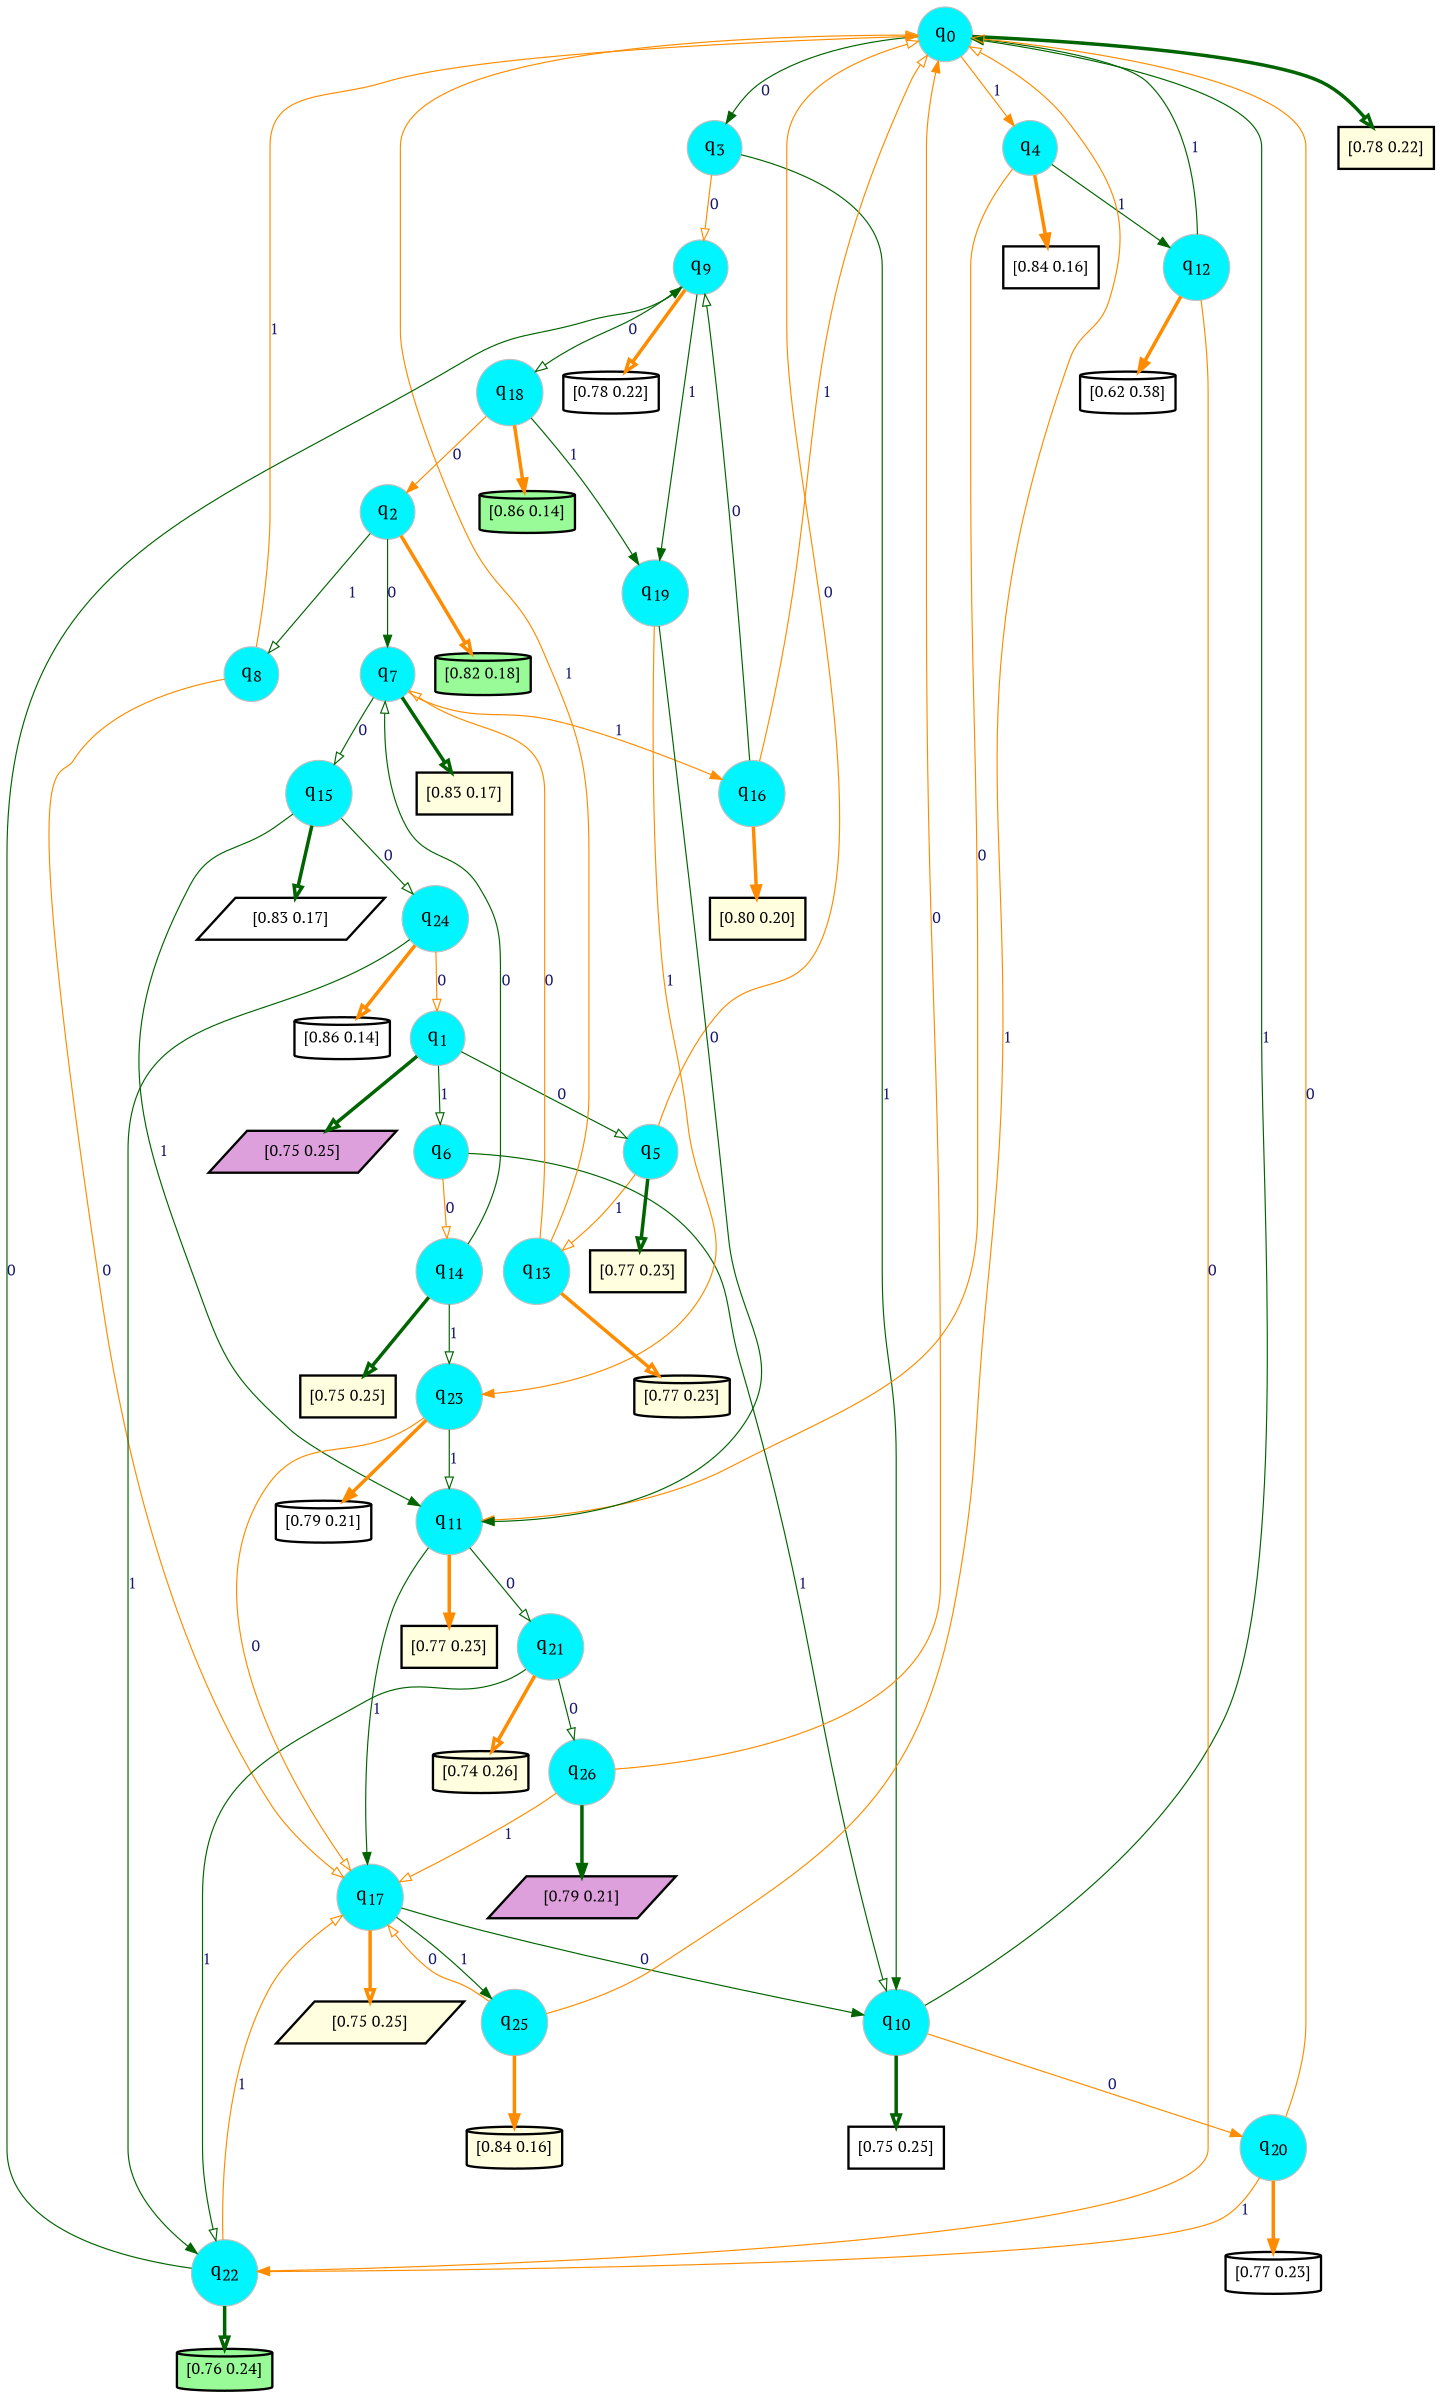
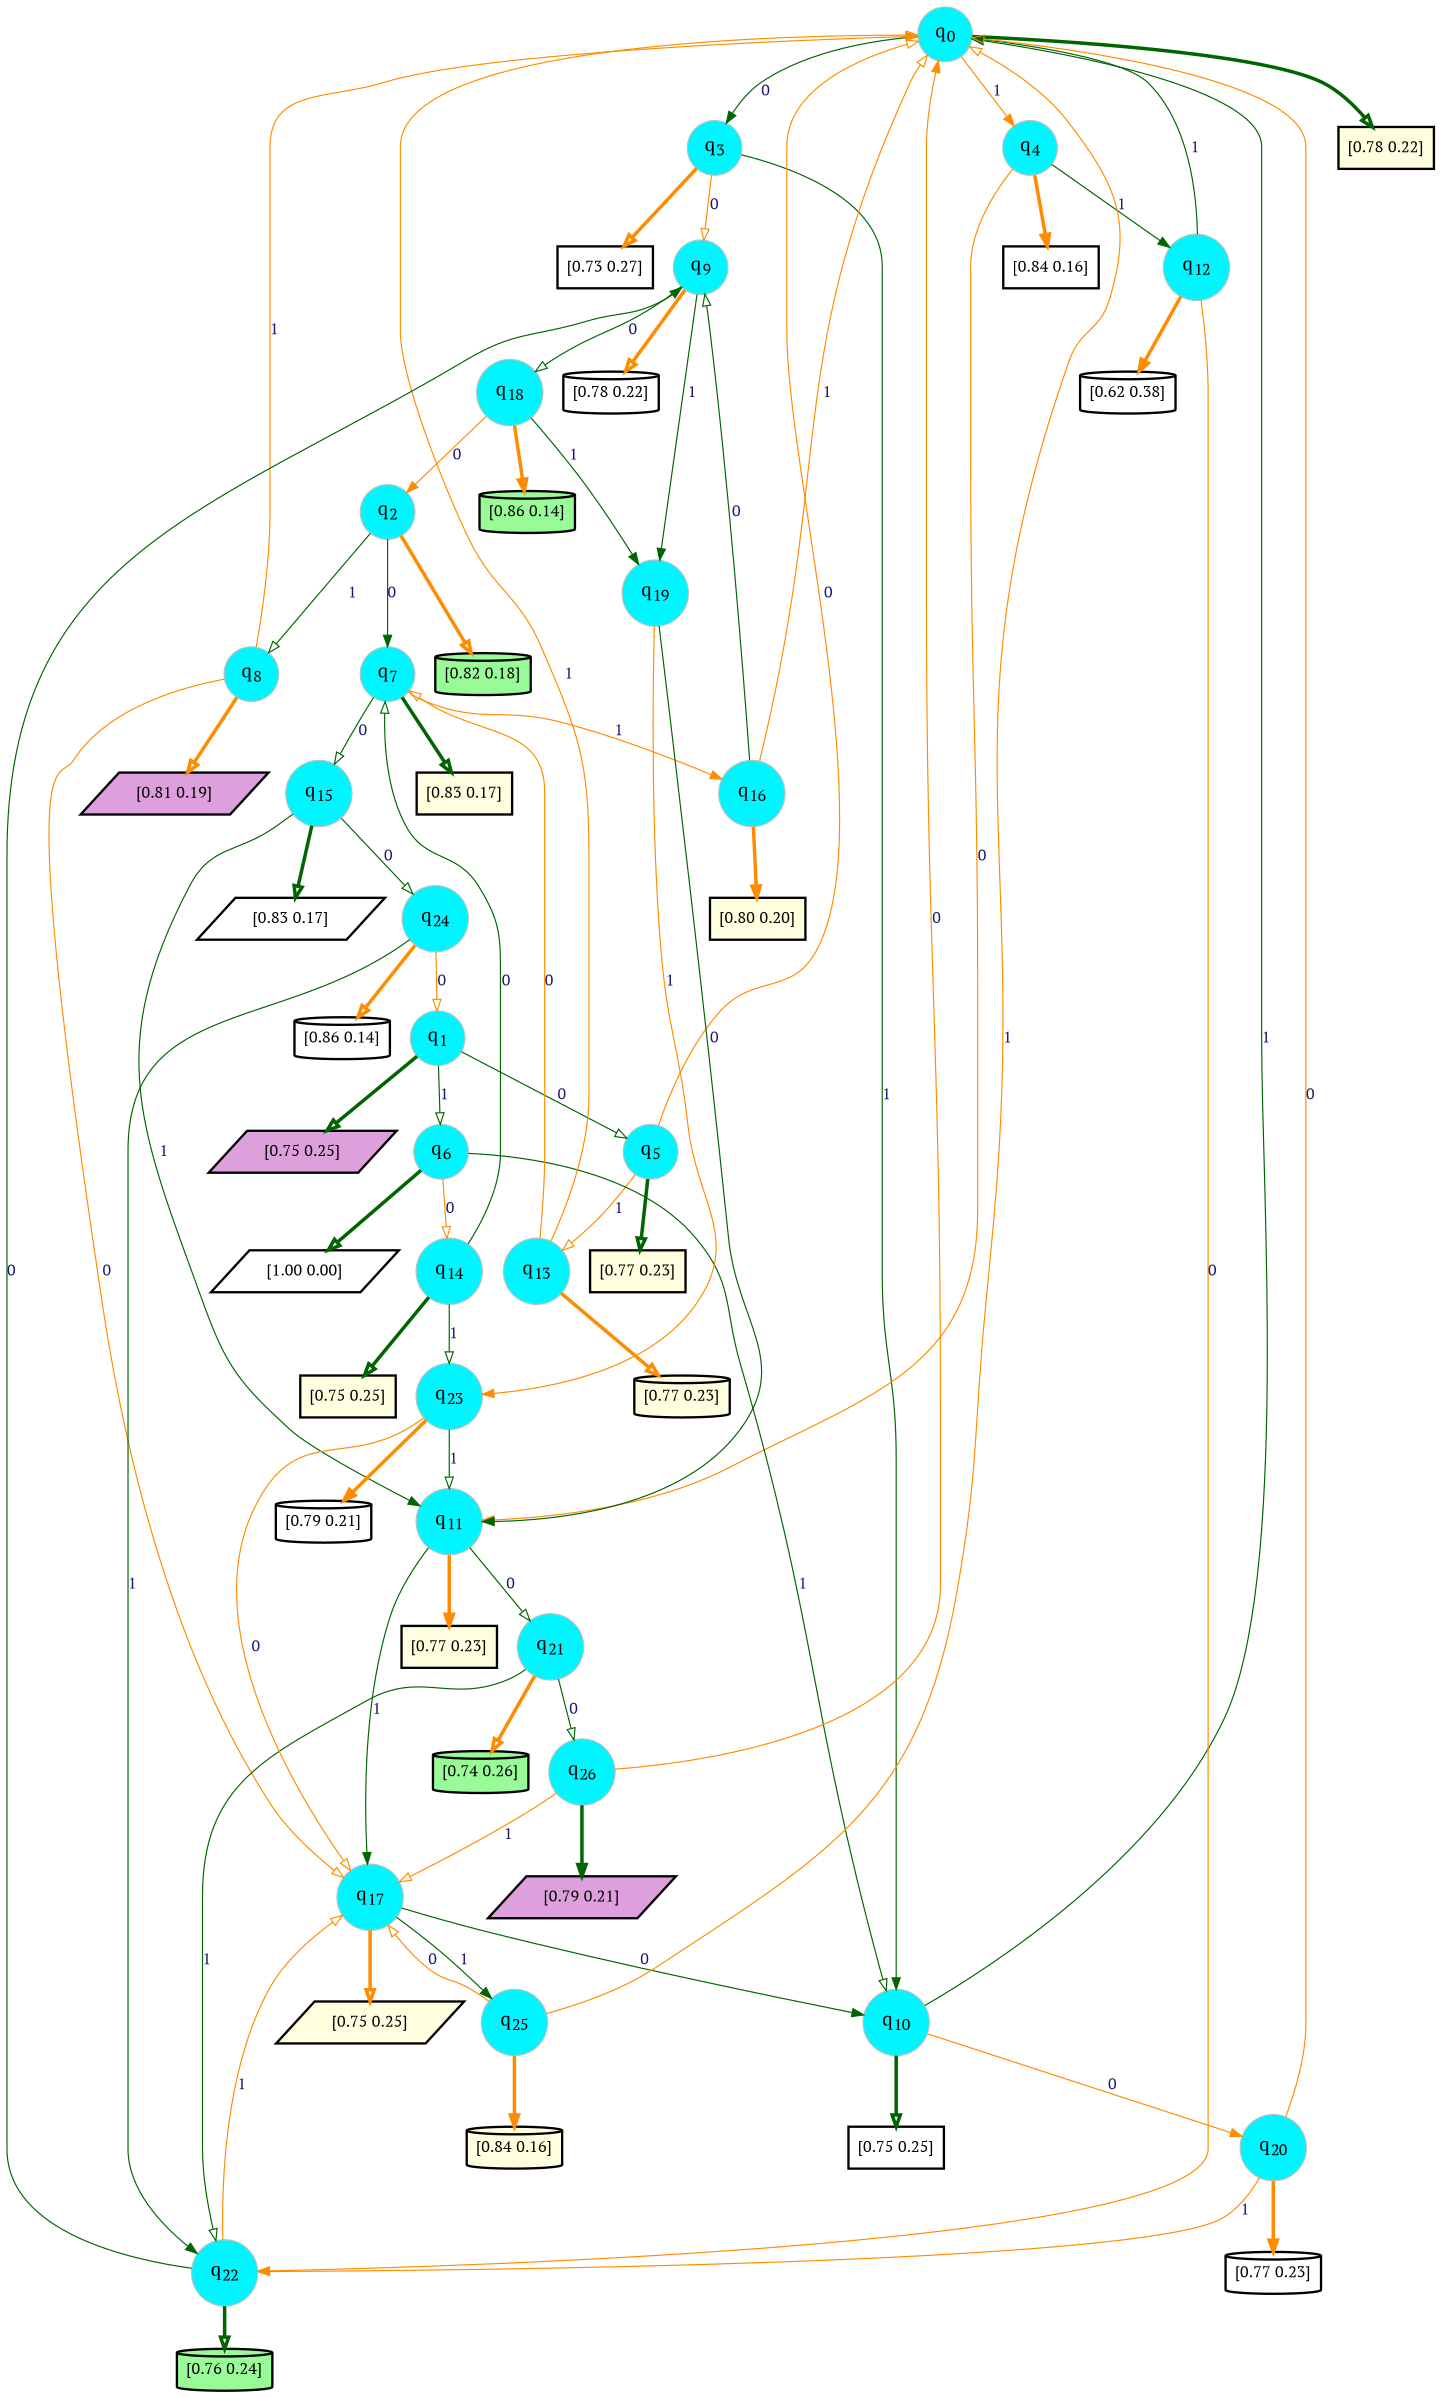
none -> (605, 267)
none -> (175, 794)
none -> (305, 1271)
(481, 1772) -> (481, 1772)
